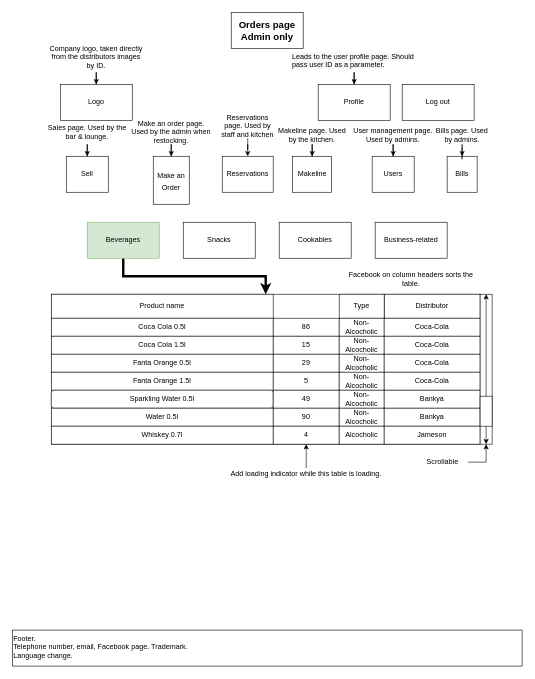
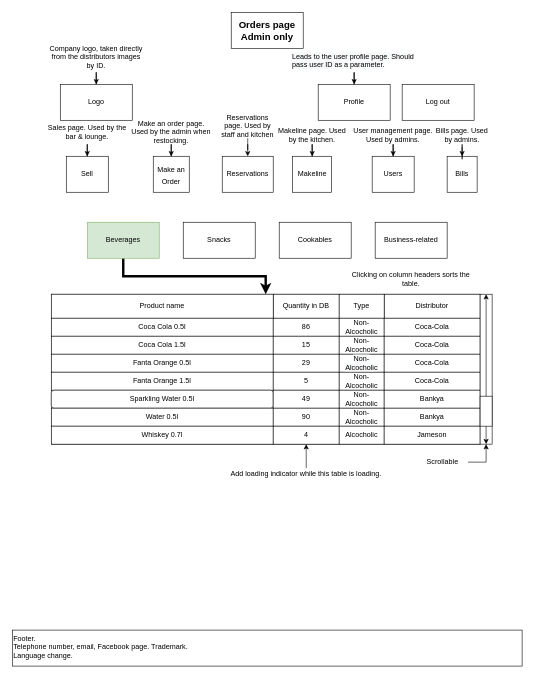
(171, 180) -> (171, 174)
(411, 279) -> (411, 279)
none -> (306, 306)
